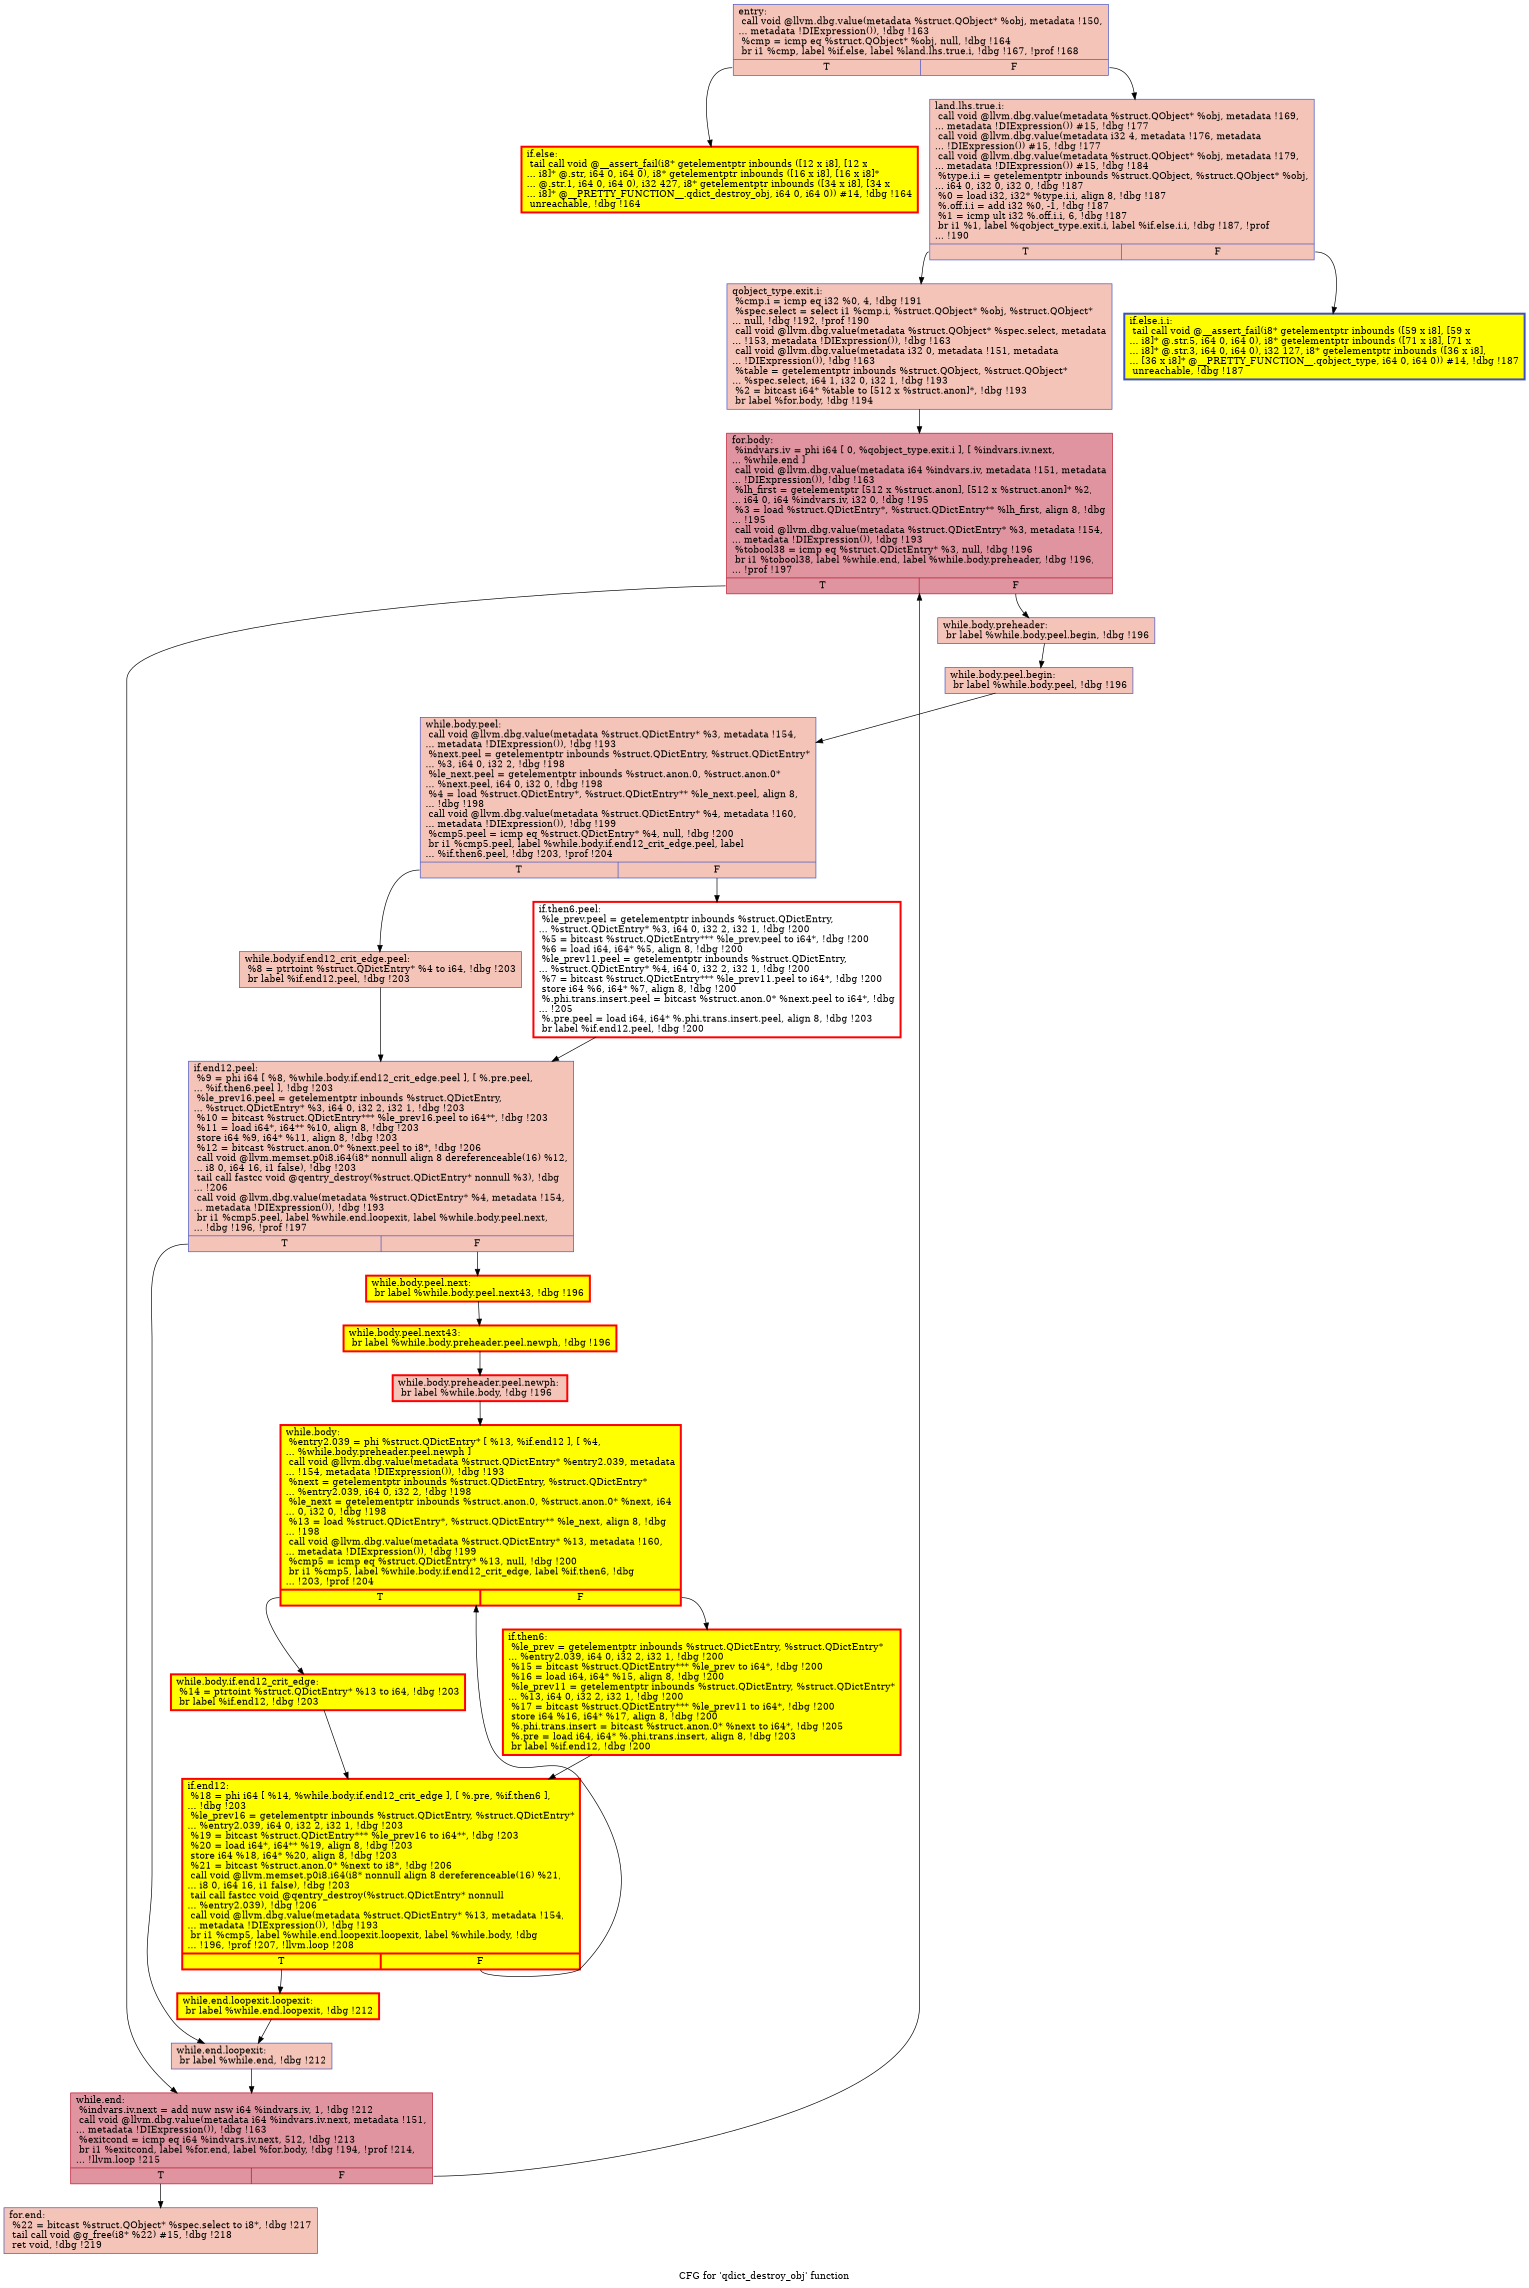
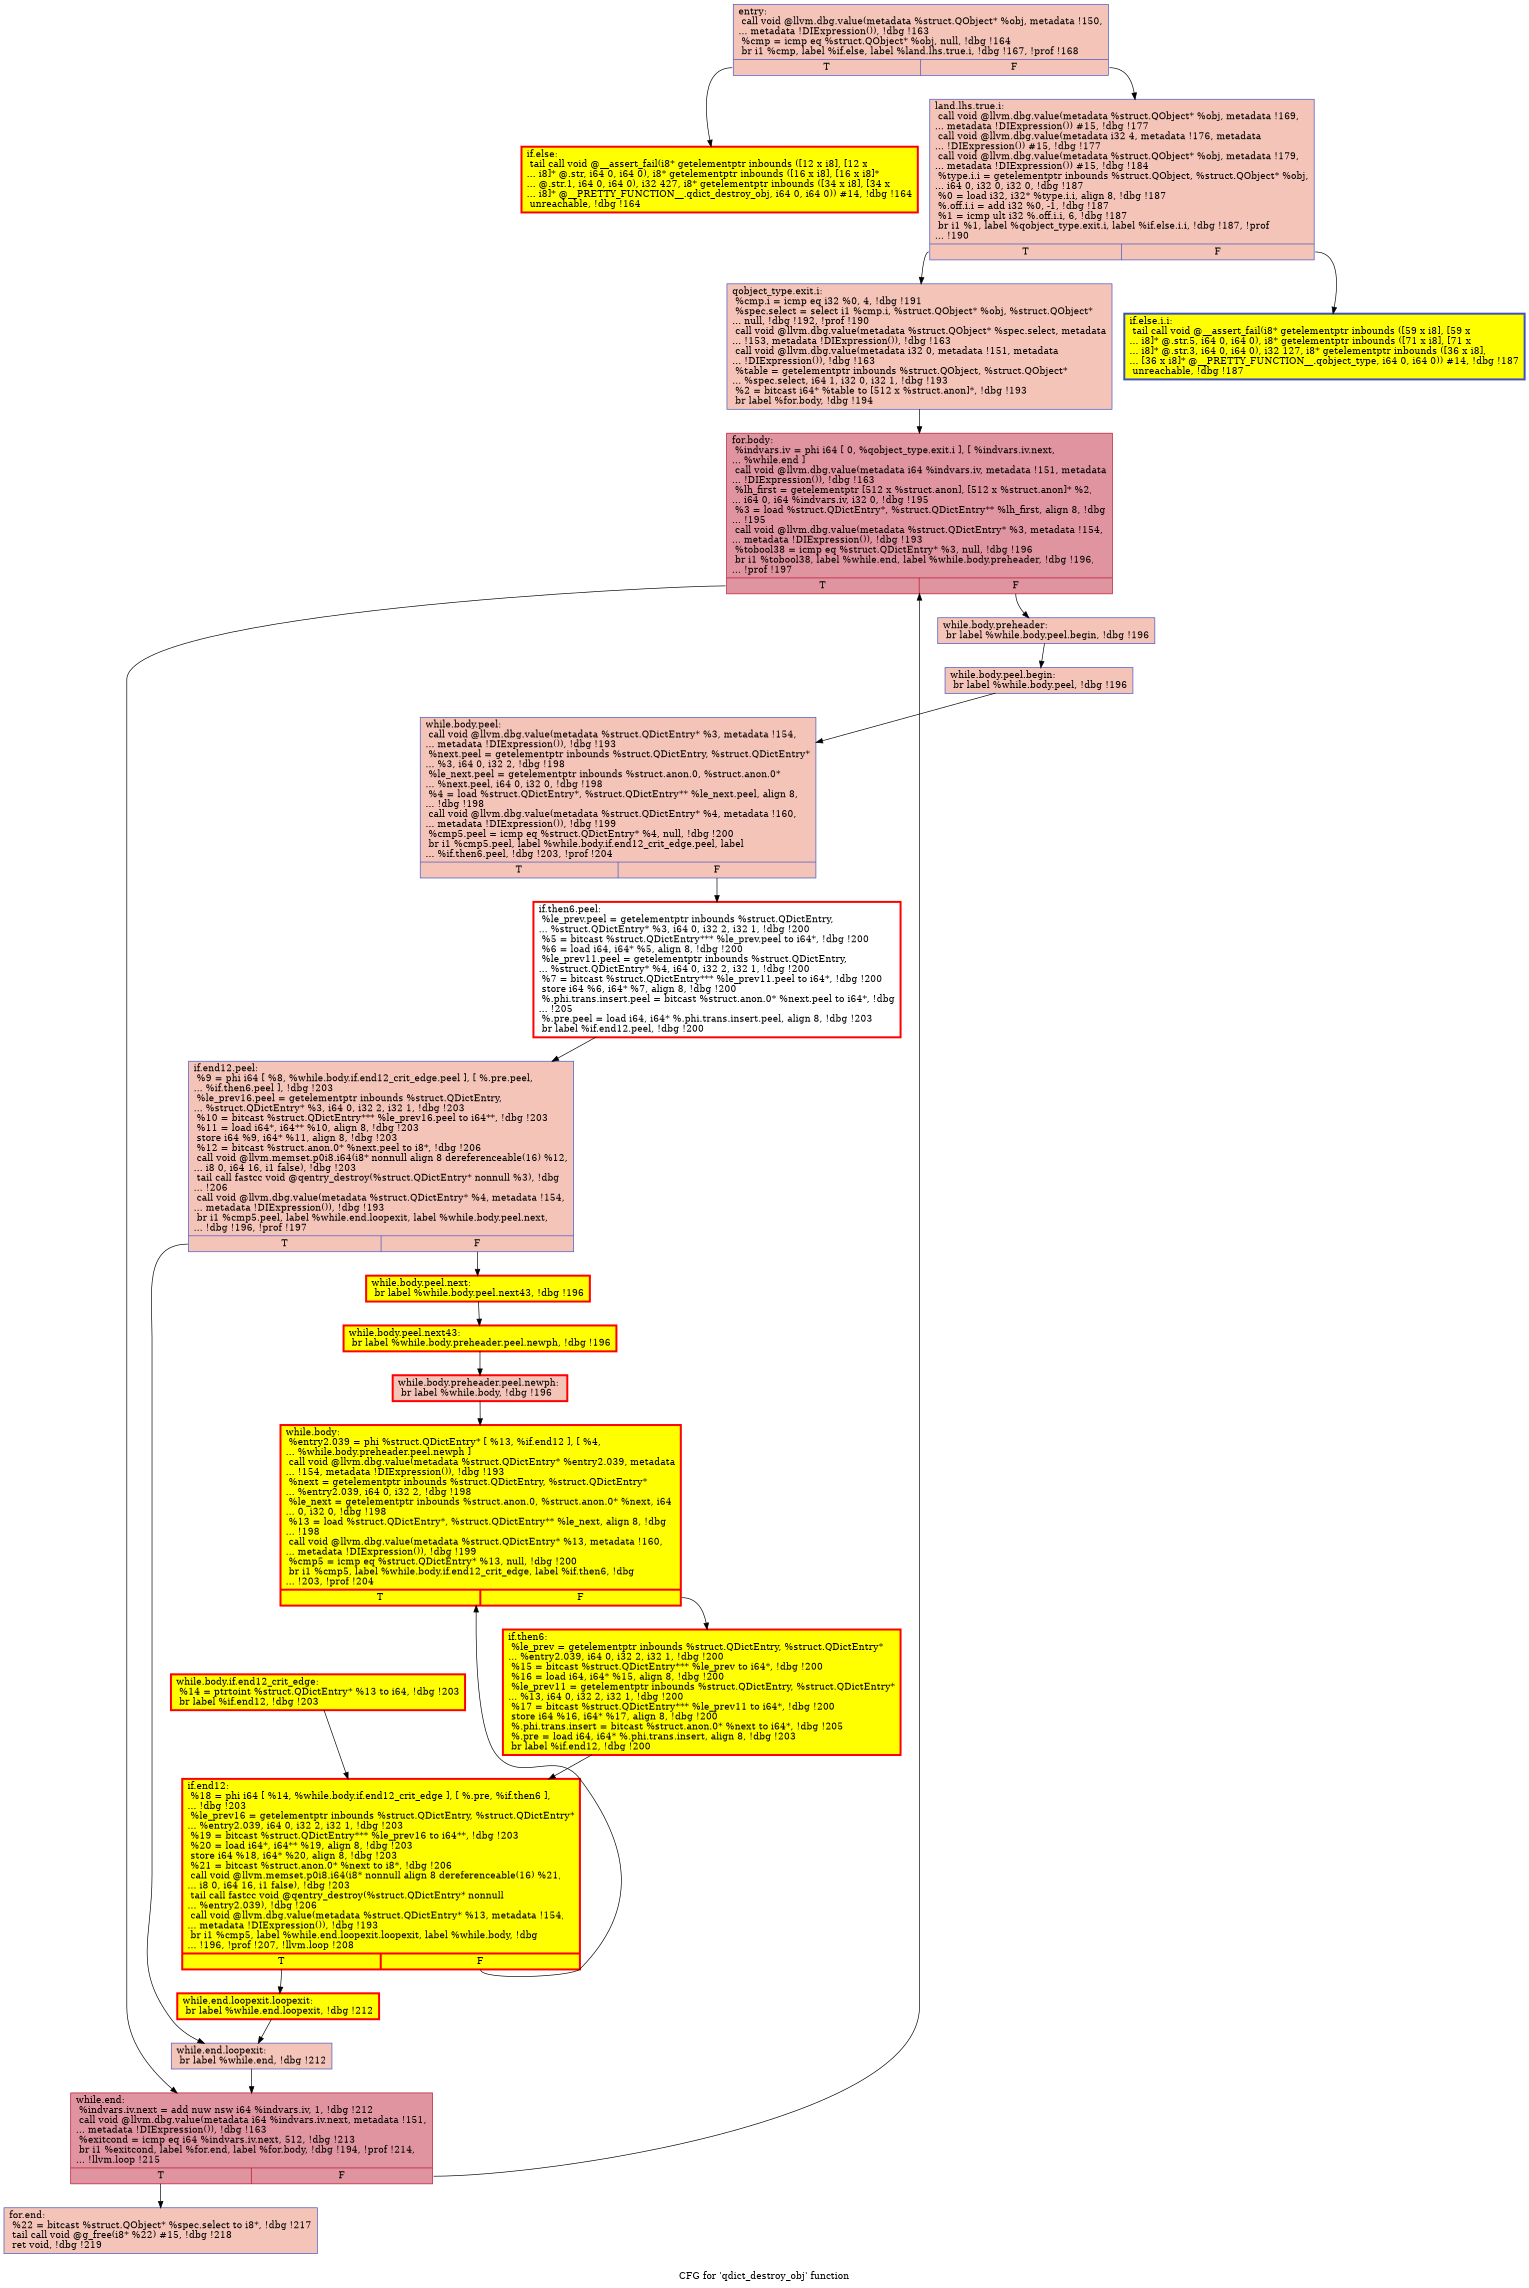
(380, 970) -> none
(275, 1632) -> none
